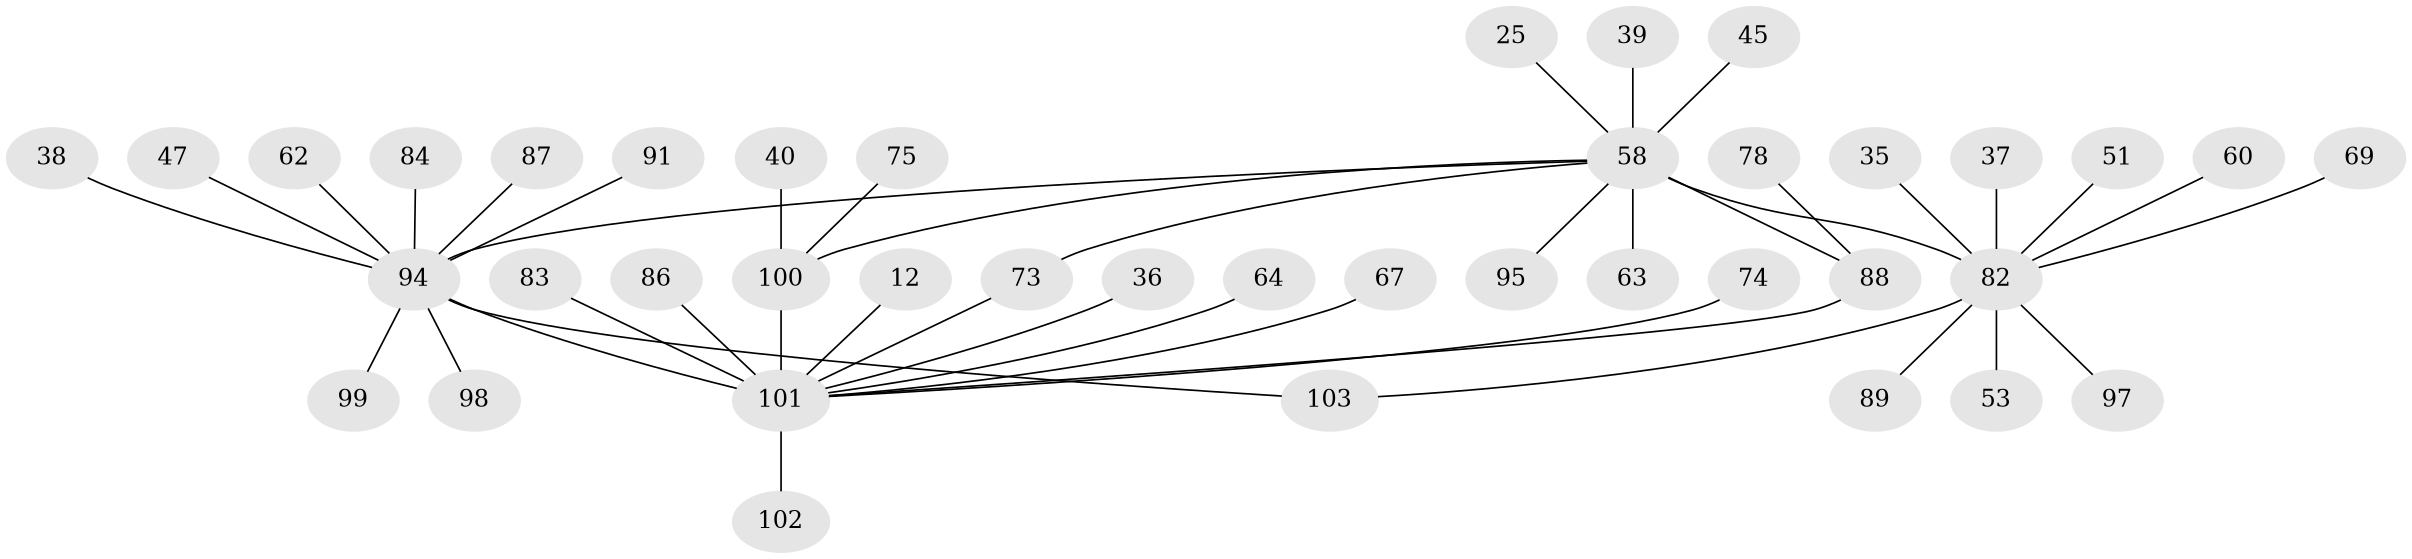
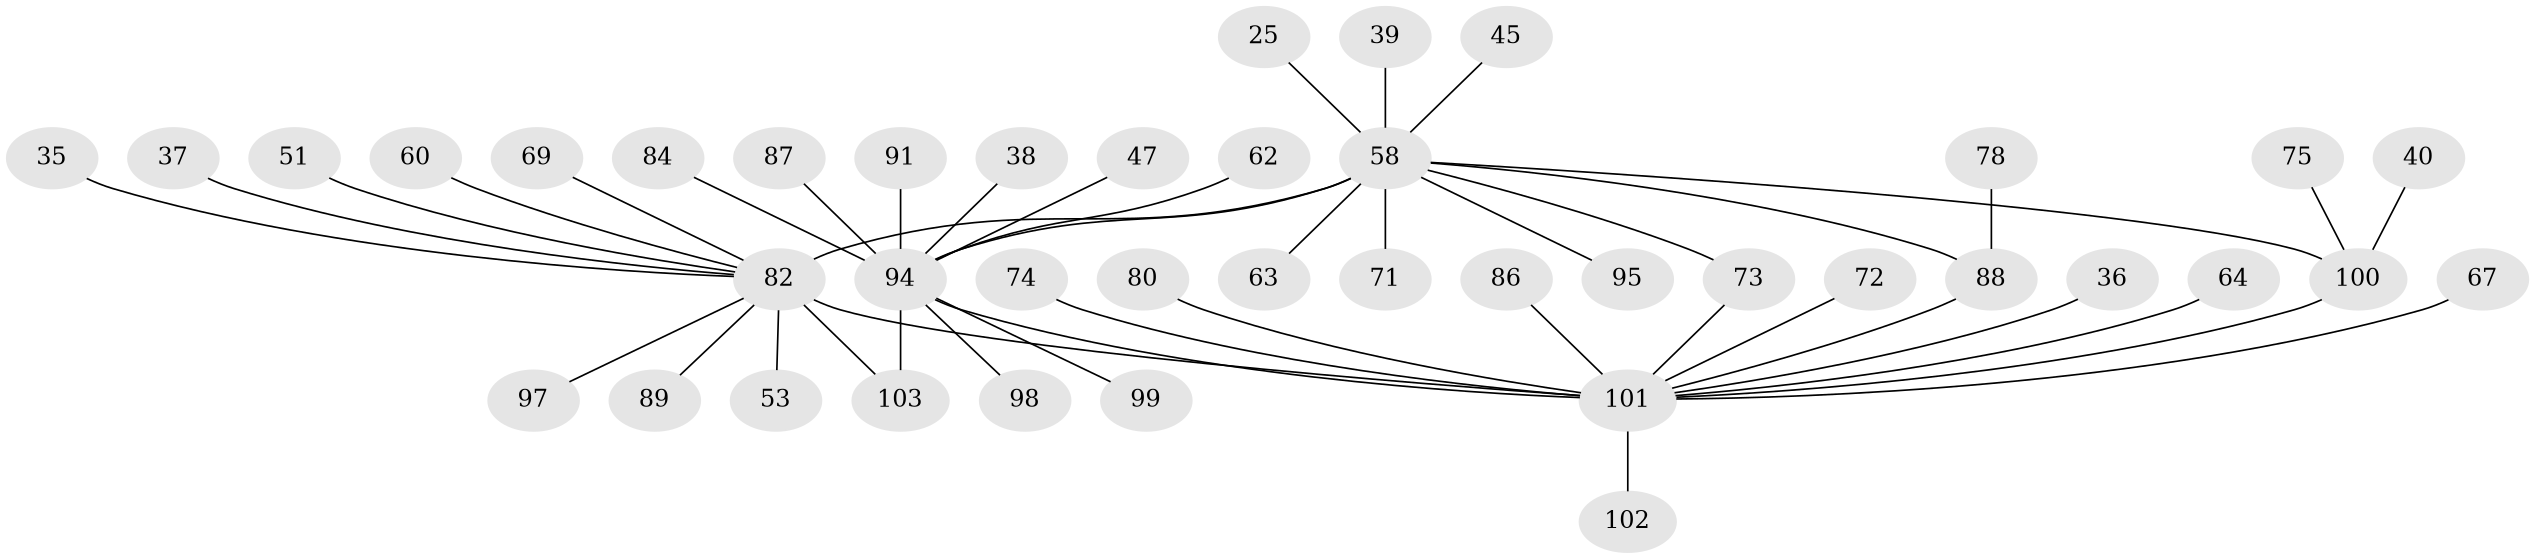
(535, 279) -> (1143, 279)
(906, 279) -> (1870, 279)
none -> (1385, 279)
none -> (1079, 349)
